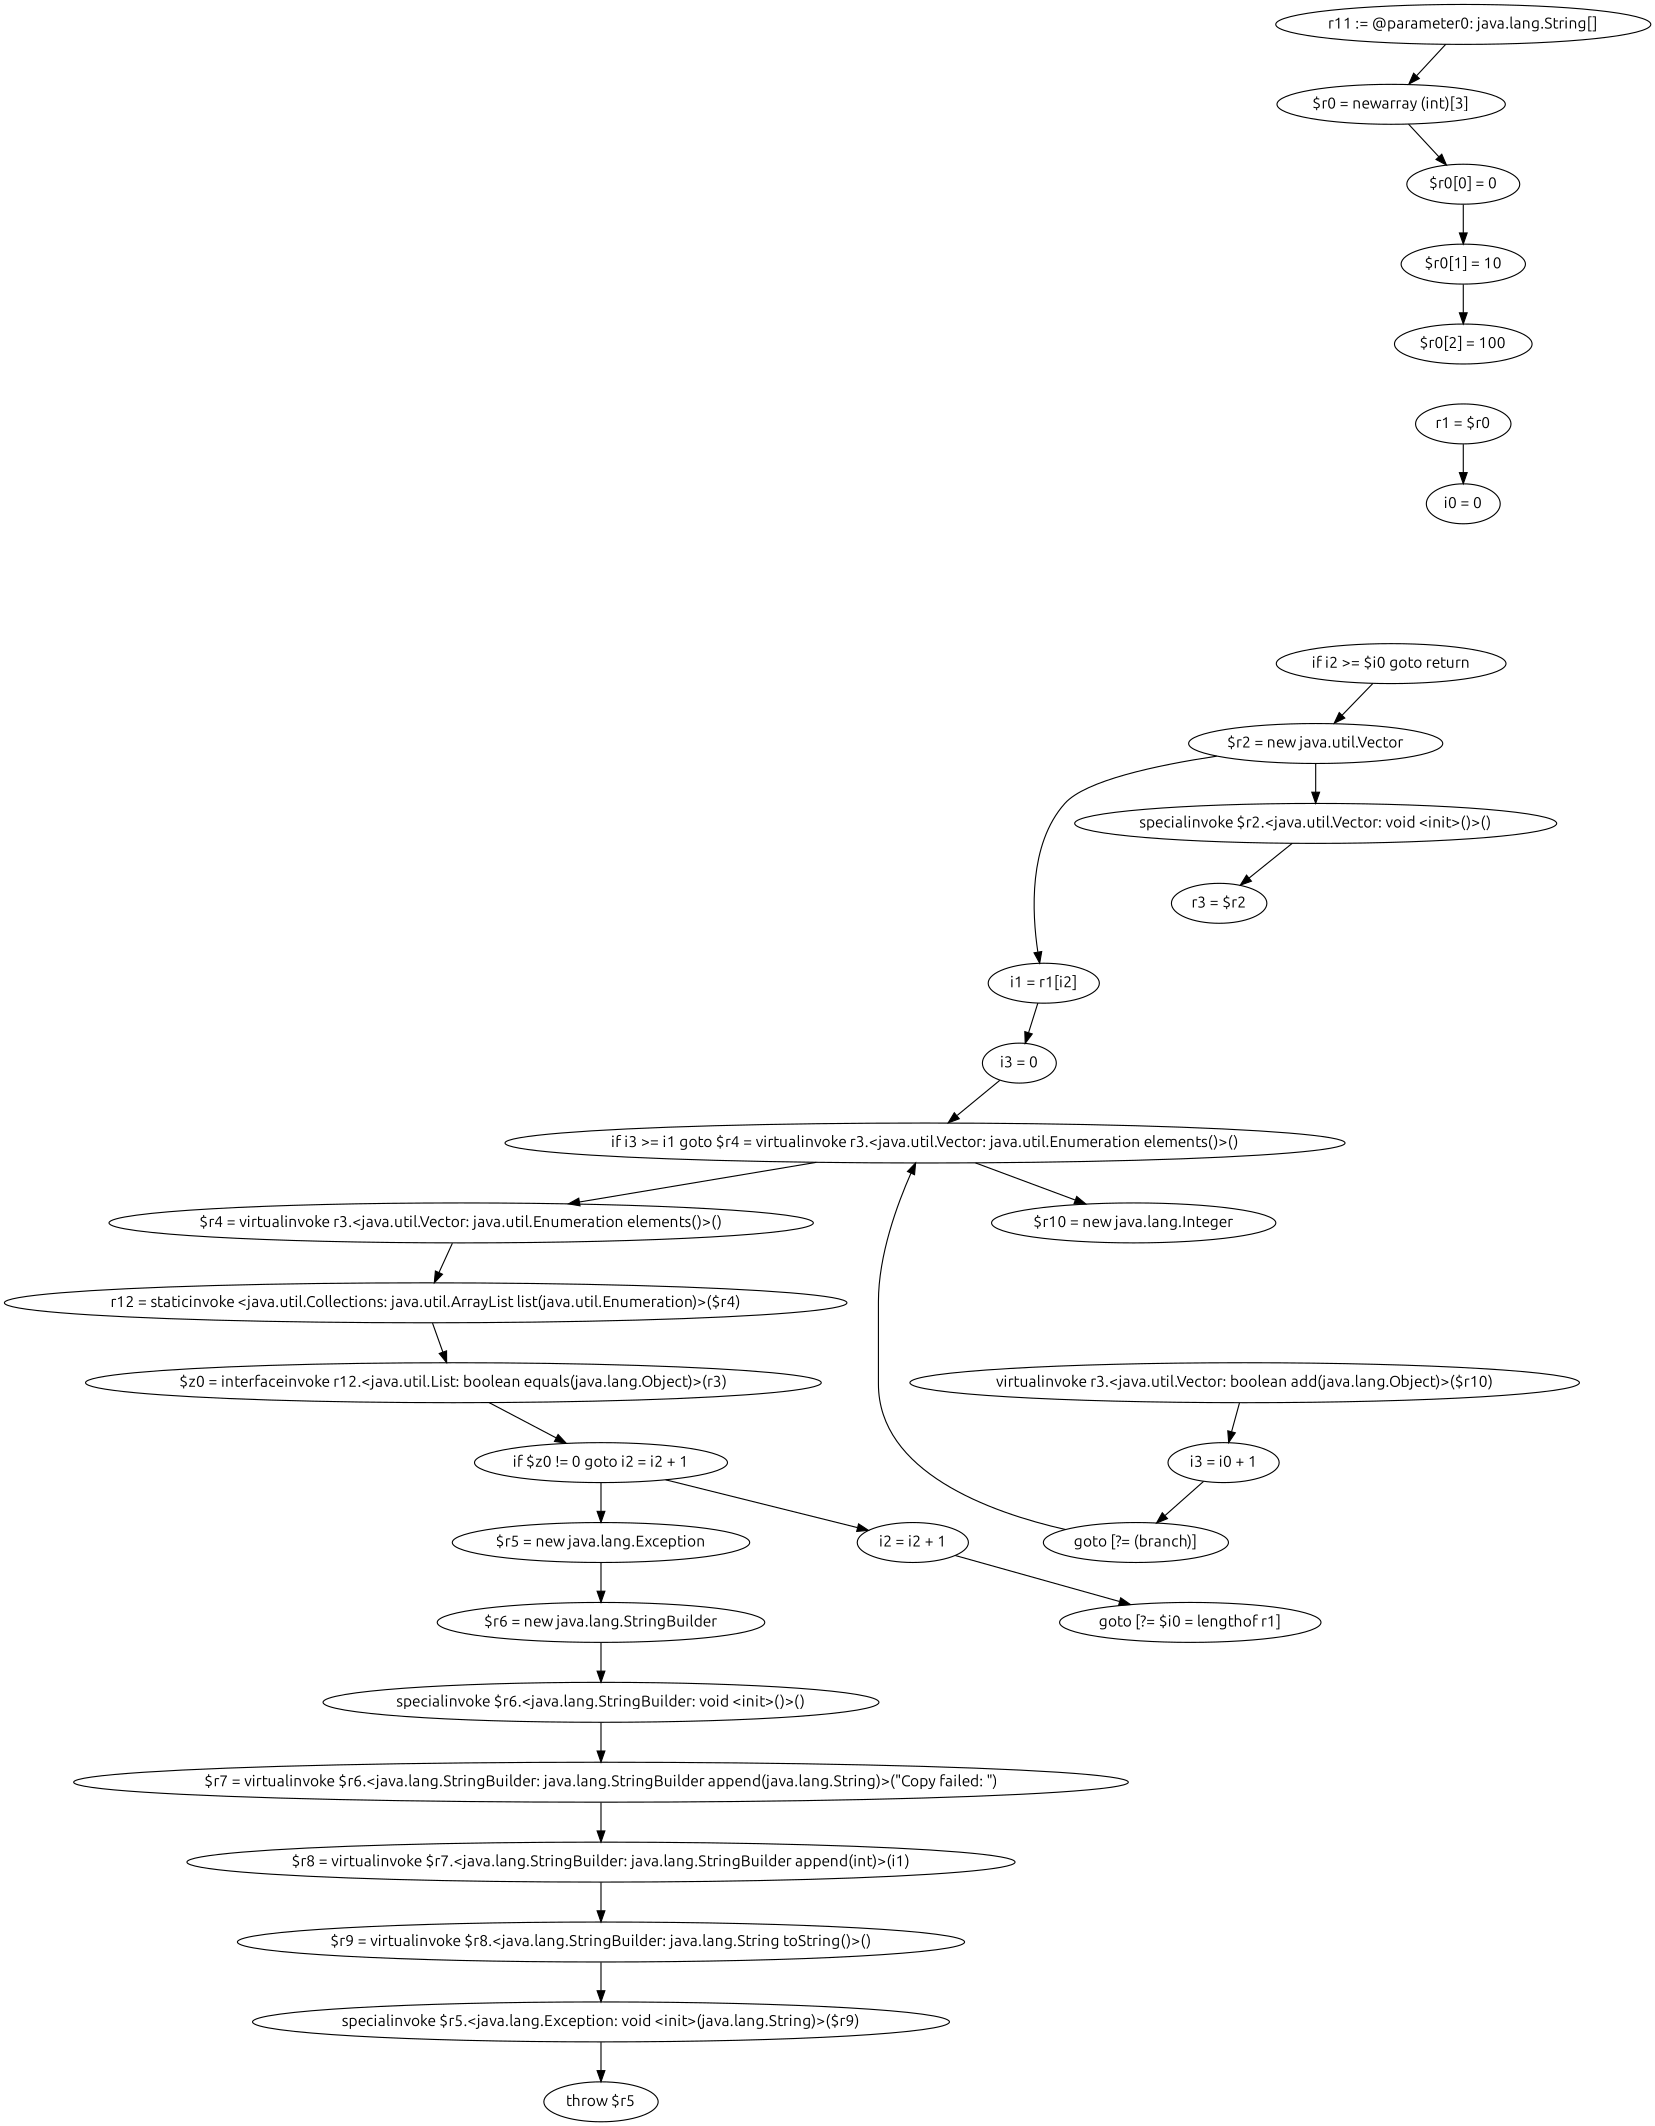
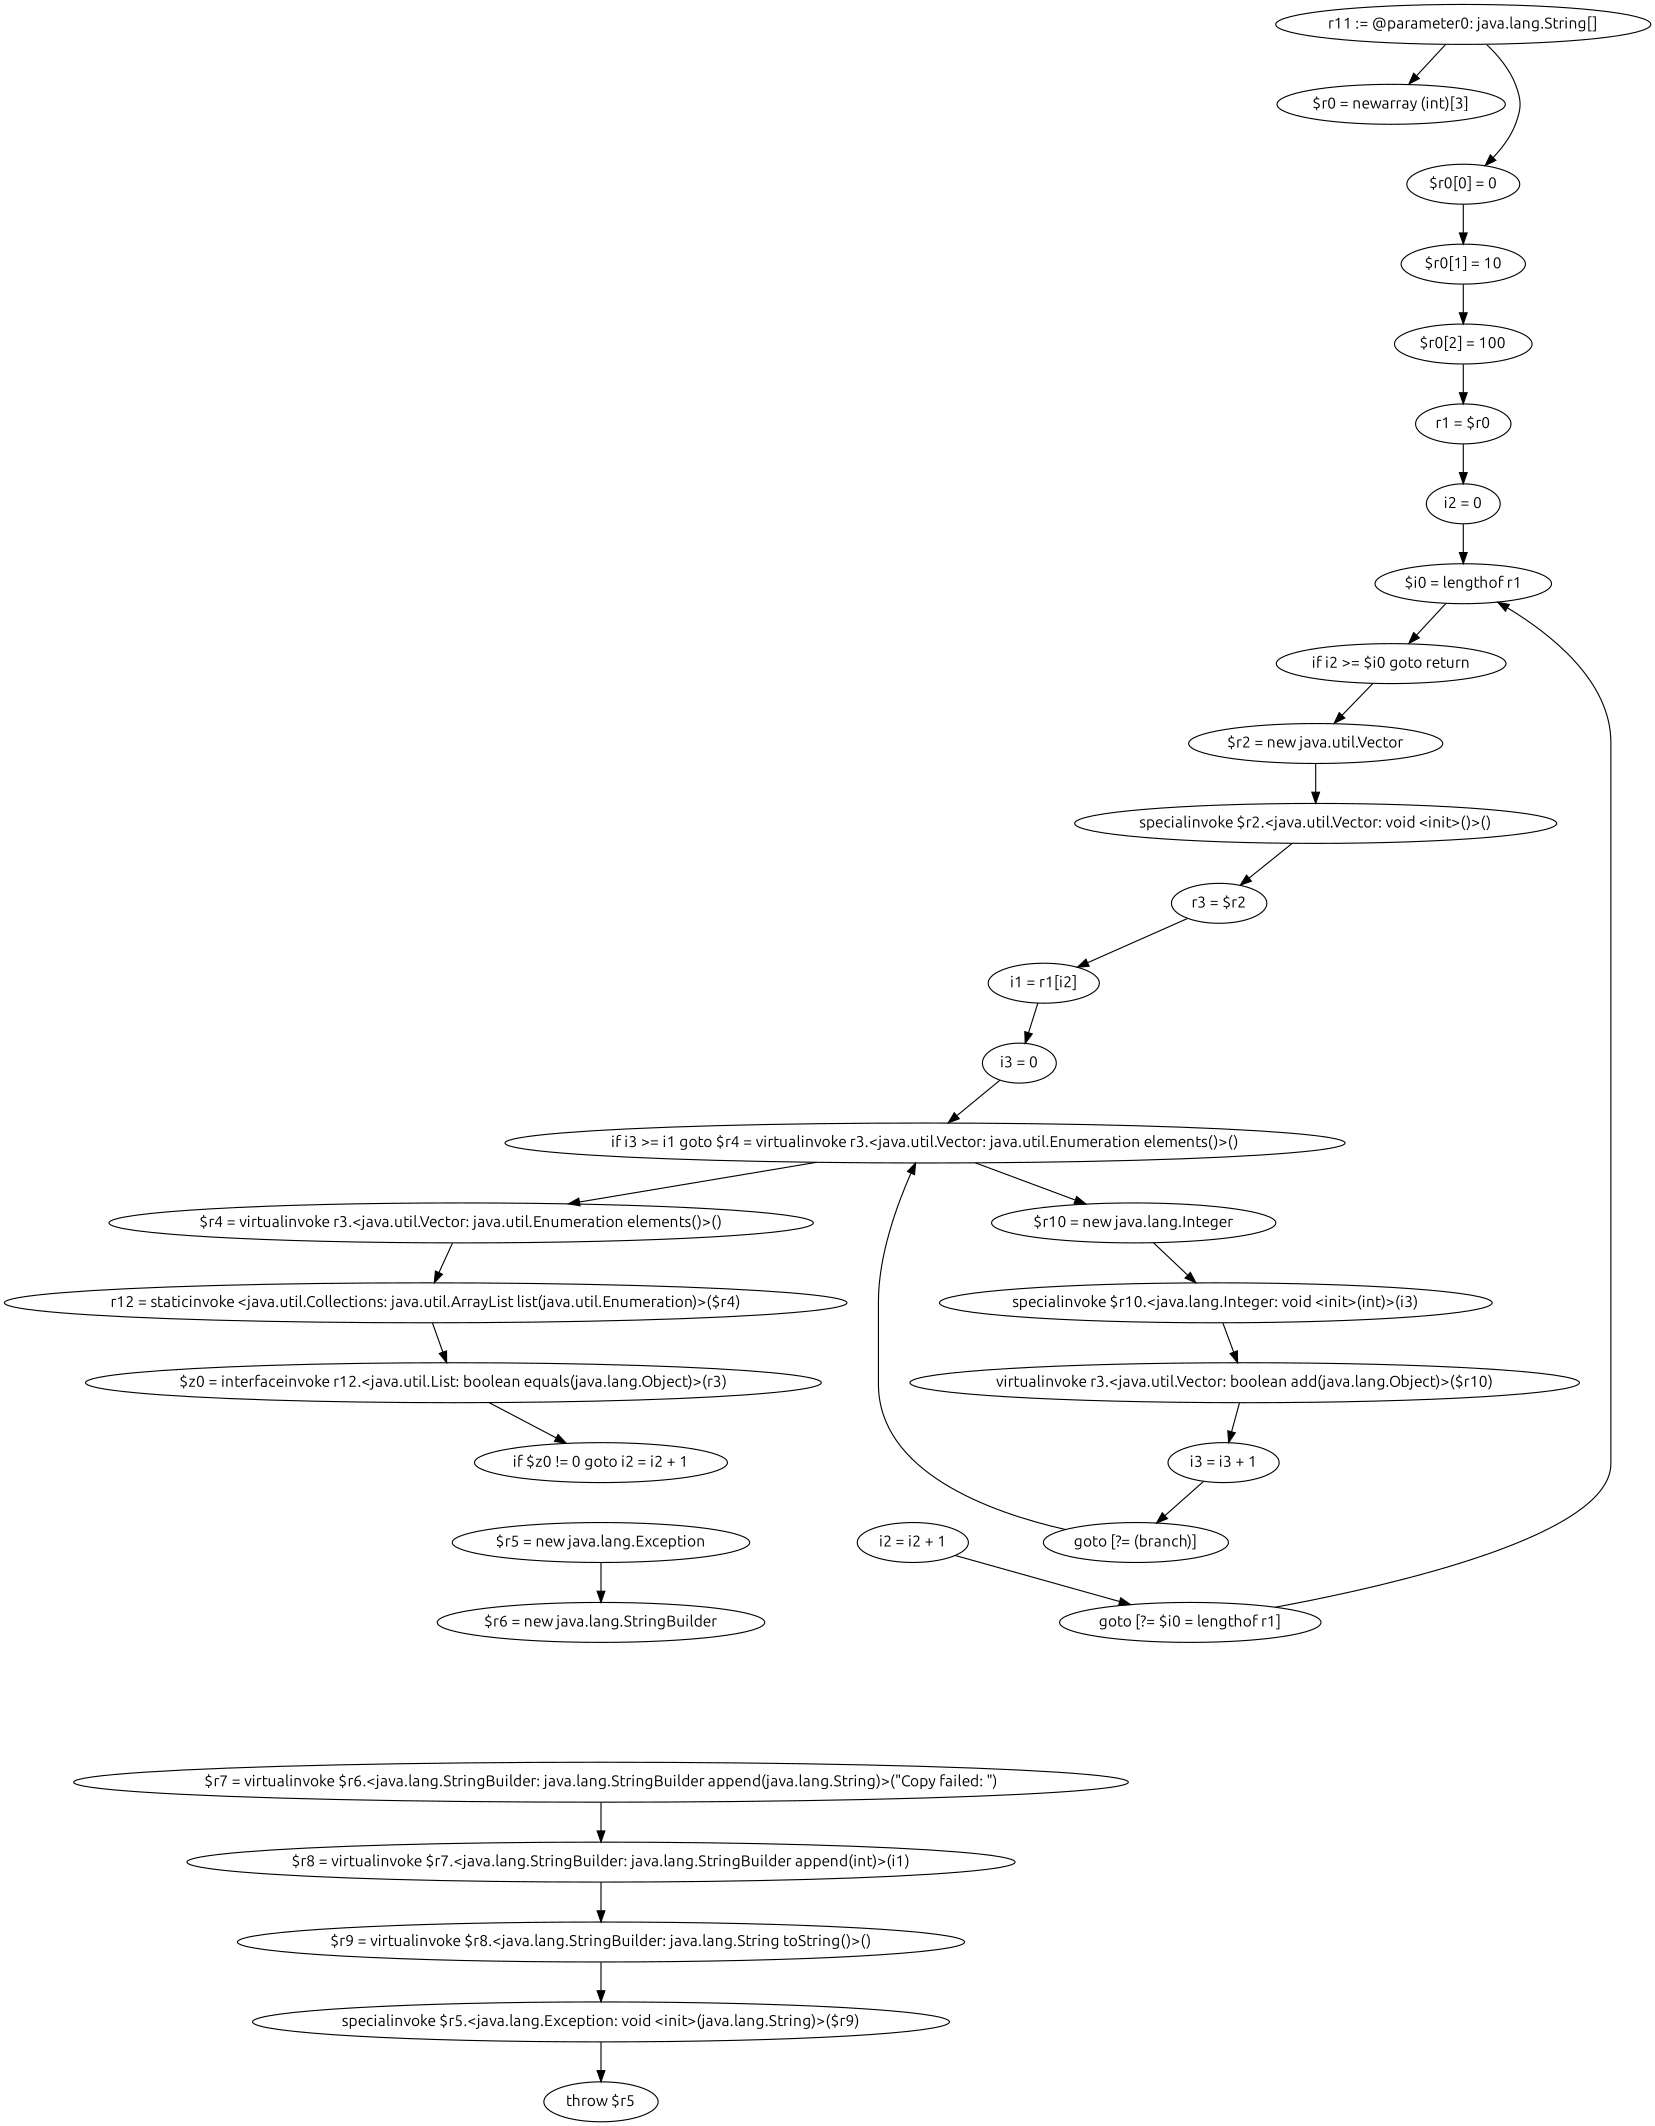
(1424, 141) -> (1520, 100)
none -> (1463, 379)
(1463, 504) -> (1463, 504)
none -> (1463, 584)
(1067, 802) -> (1138, 941)
none -> (1216, 1303)
(1224, 1463) -> (1224, 1463)
(601, 1497) -> none
(761, 1504) -> none
(601, 1702) -> none
